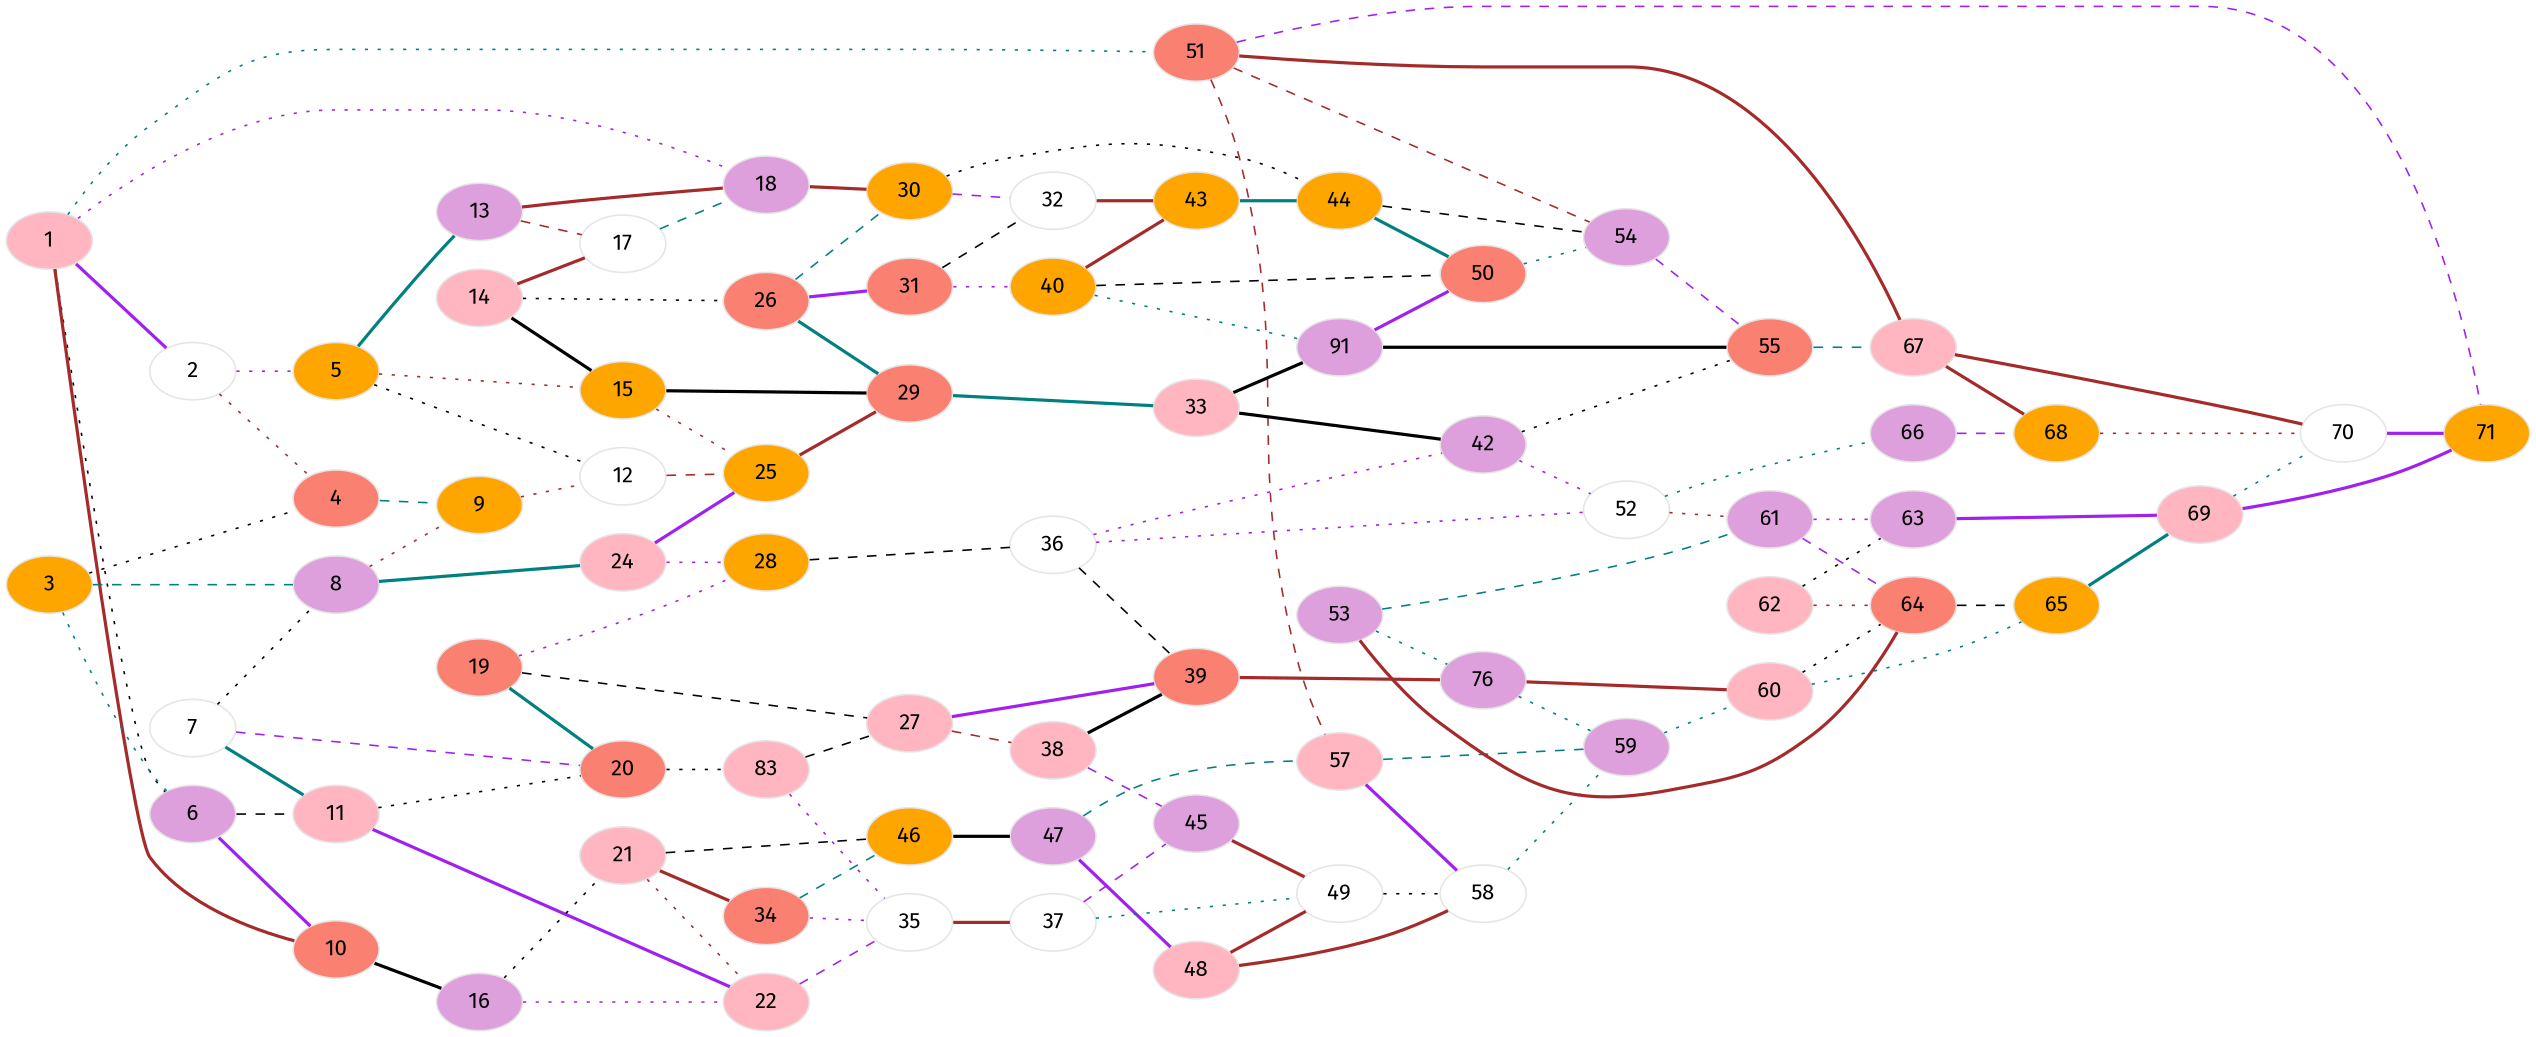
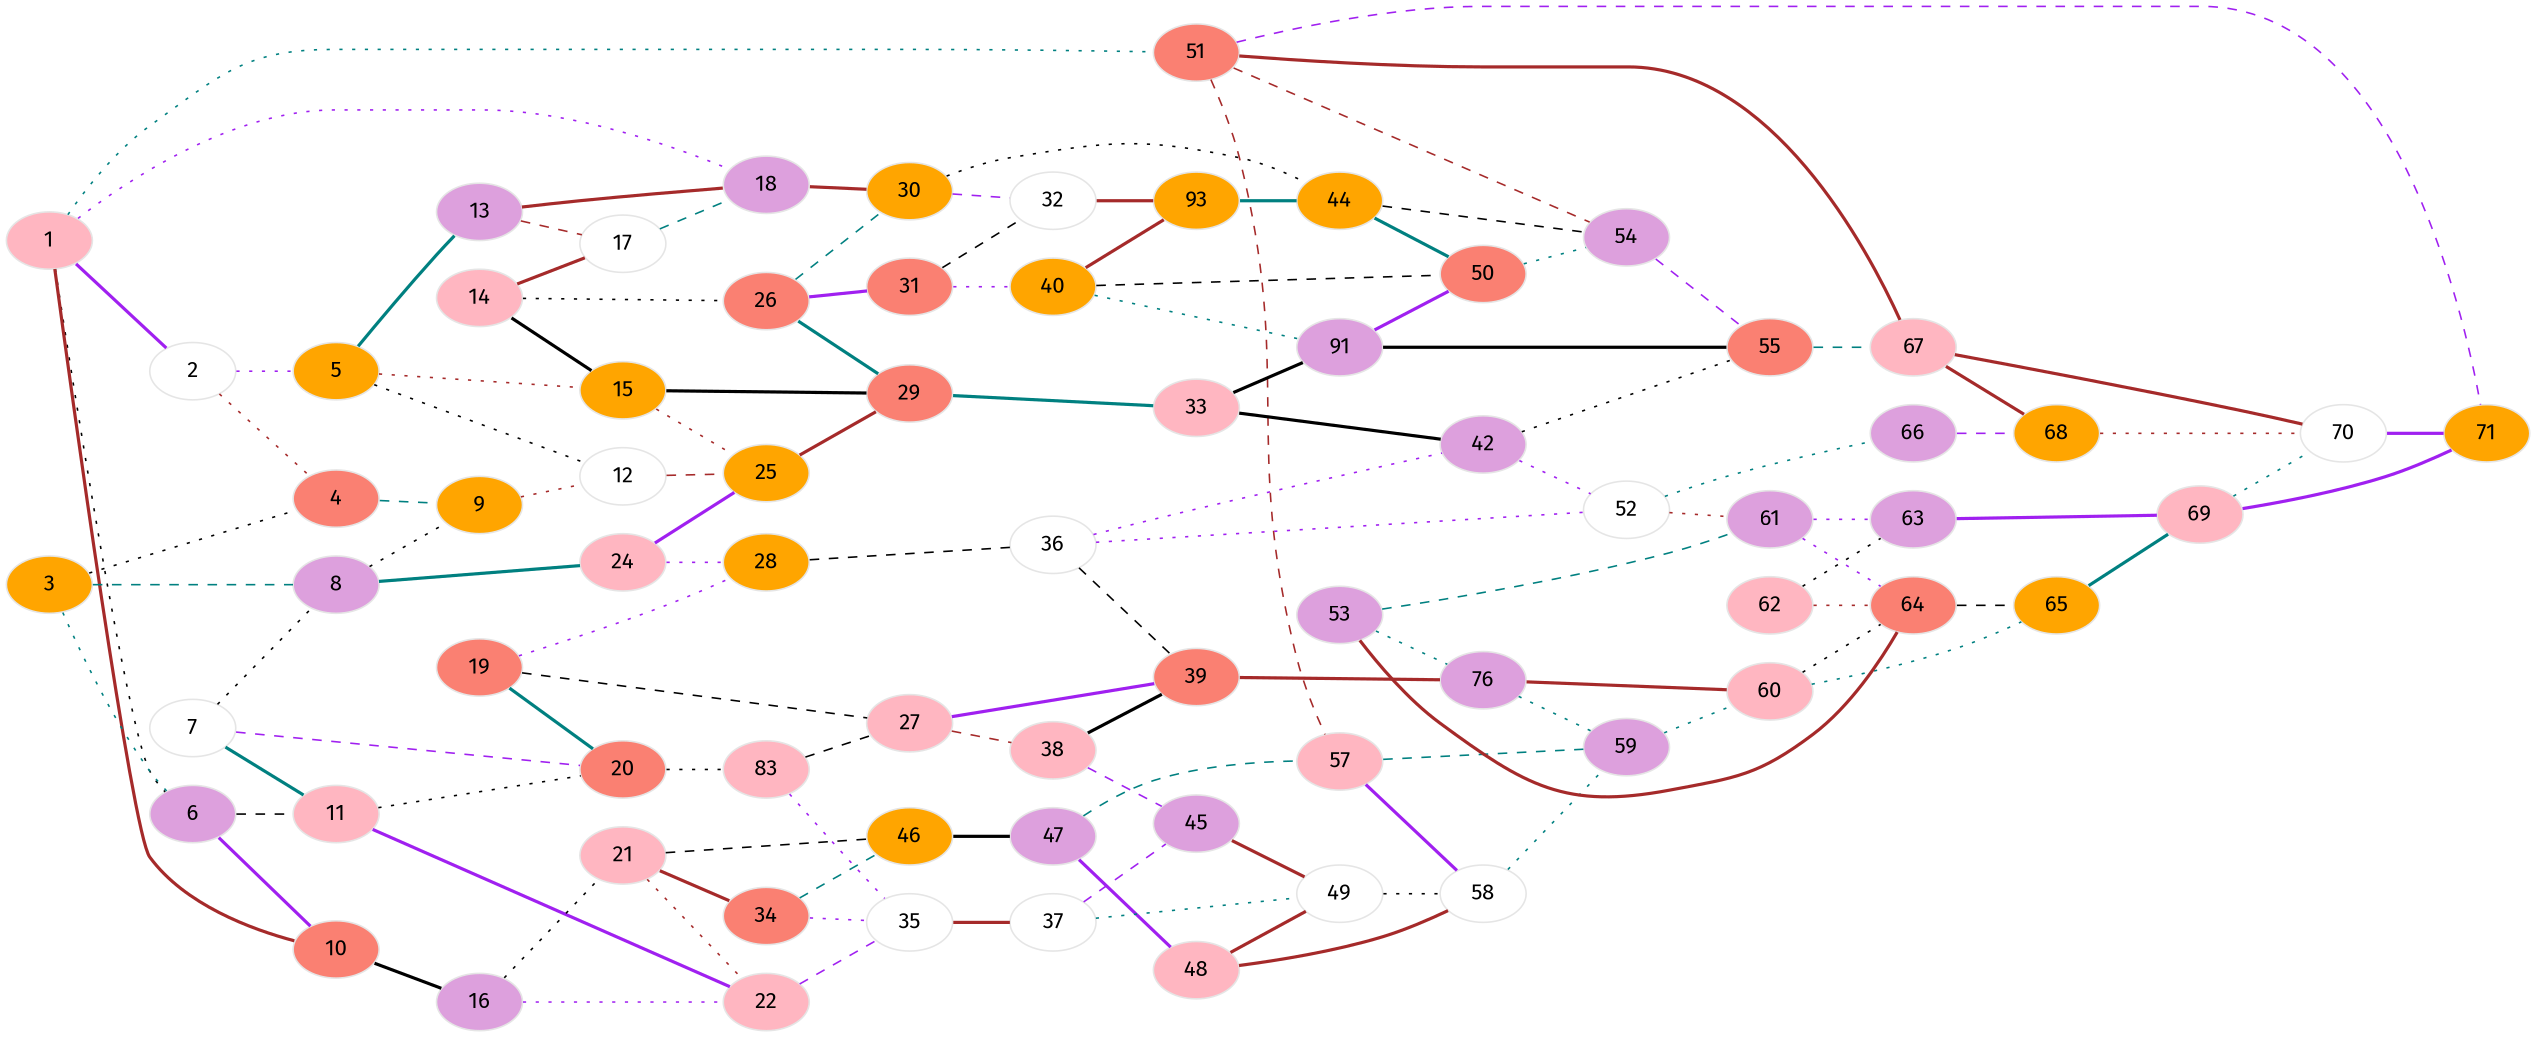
(1196, 201) -> (1196, 201)
(408, 545) -> (408, 545)
(1832, 556) -> (1832, 556)
